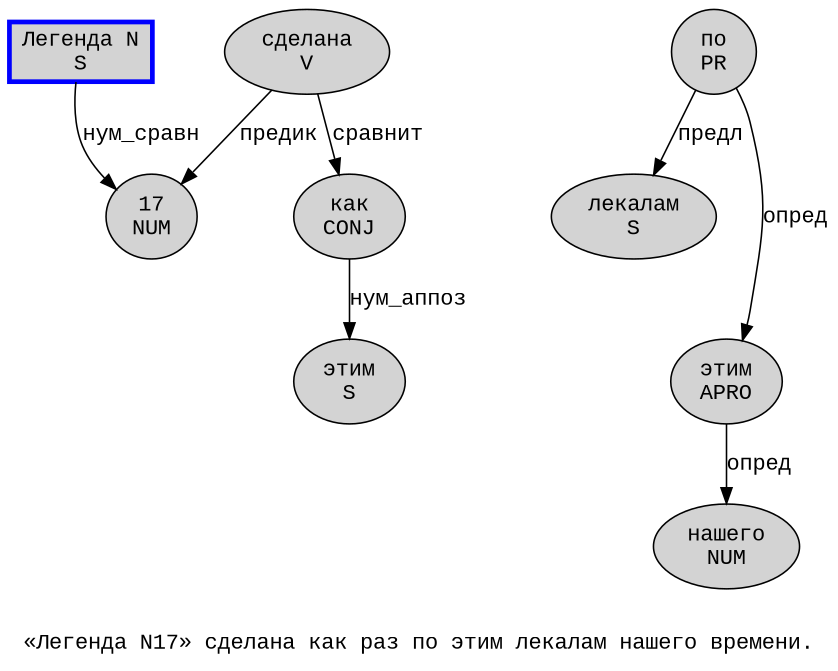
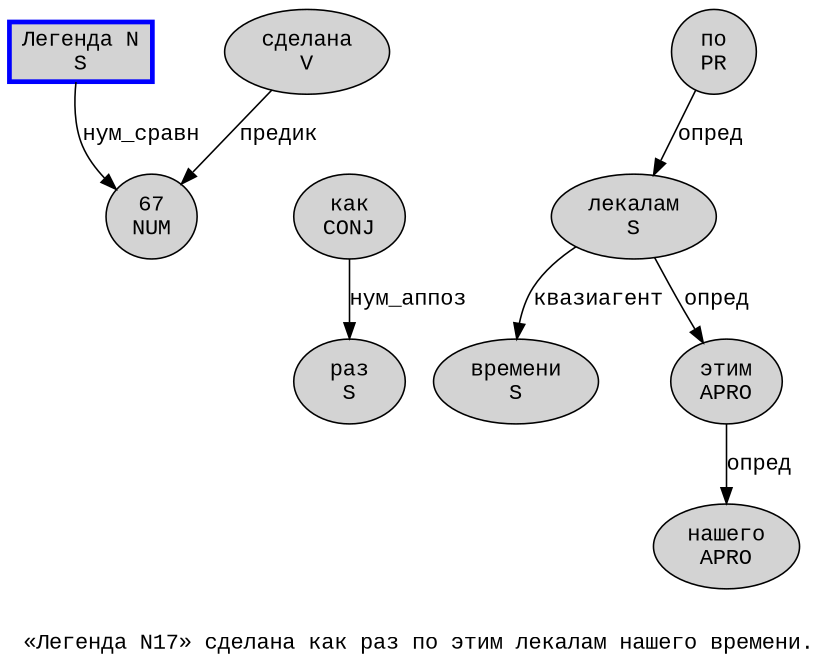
(326, 126) -> none
(711, 134) -> (711, 134)
(763, 205) -> (674, 294)
(152, 217) -> (152, 217)
(350, 382) -> (350, 382)
none -> (516, 382)
(727, 546) -> (727, 546)
